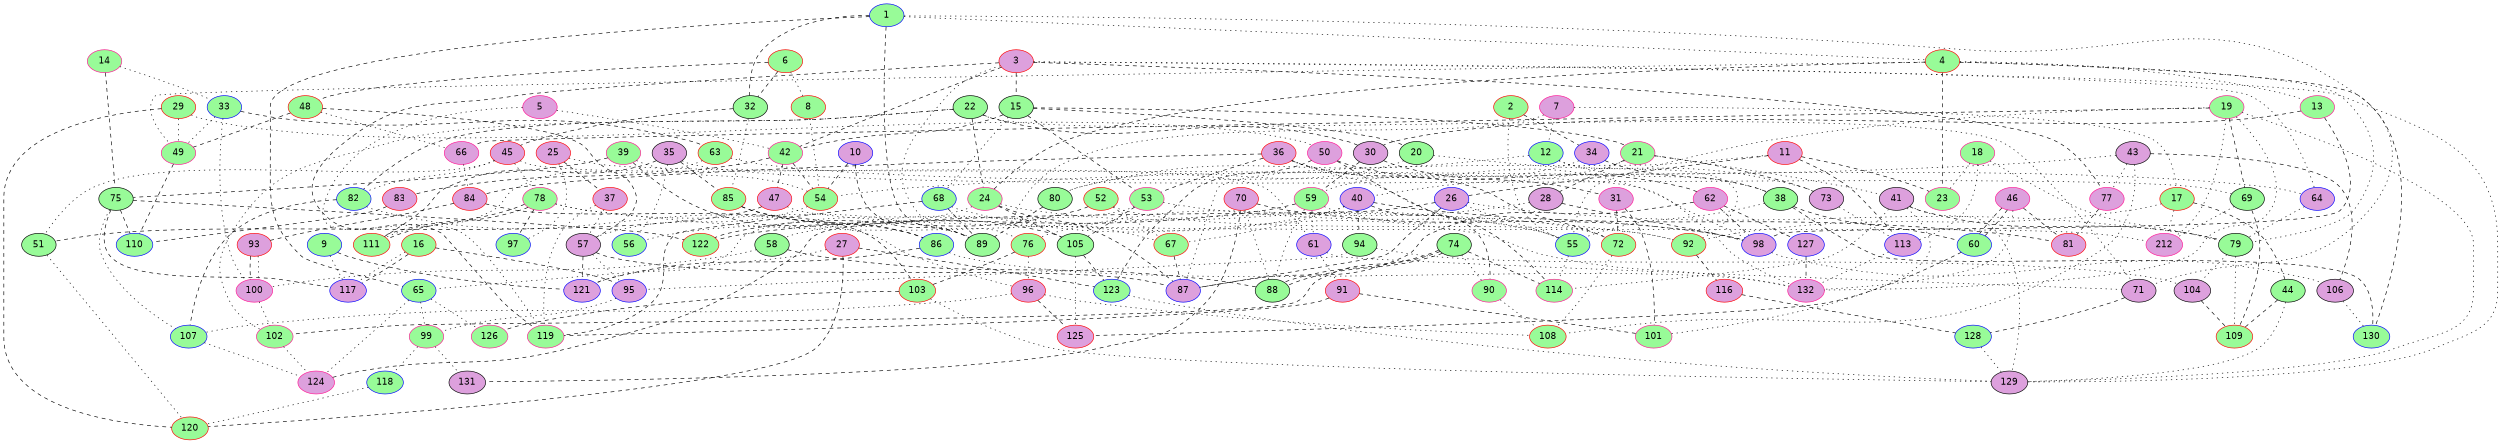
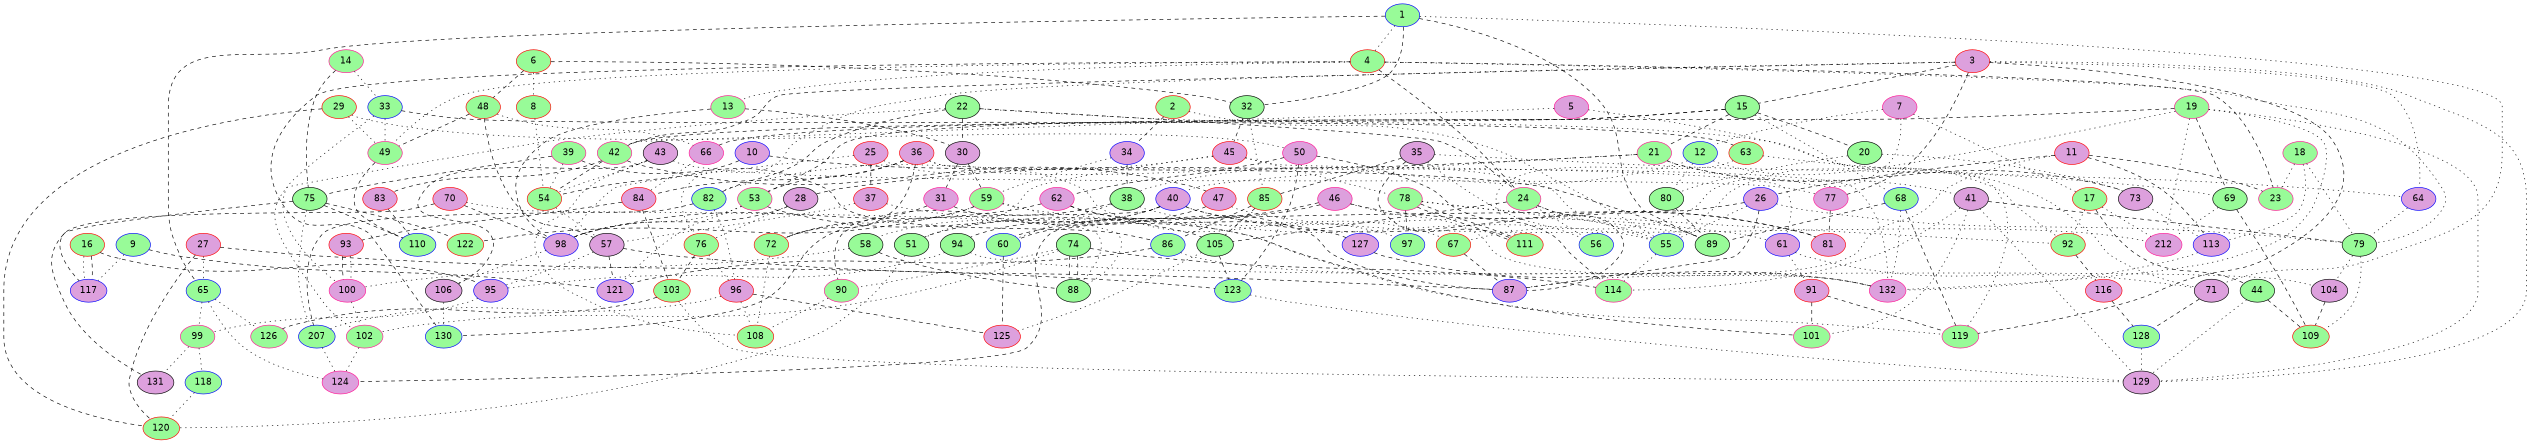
(1101, 199) -> none
(1876, 225) -> (1064, 221)
(873, 319) -> (741, 315)
(189, 337) -> (317, 337)
